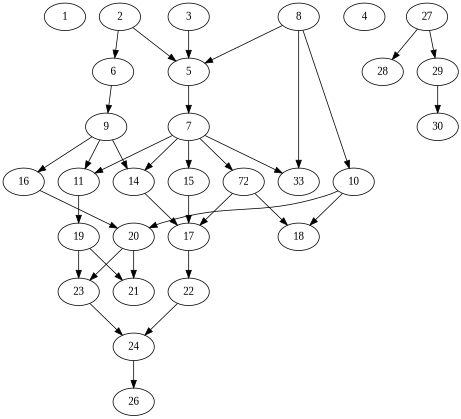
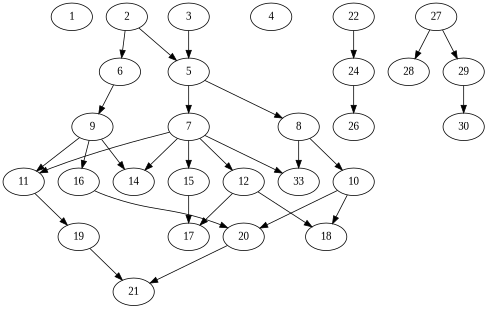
(247, 43) -> (240, 98)
(244, 182) -> (244, 182)
(158, 207) -> none
(189, 261) -> none
(79, 292) -> none
